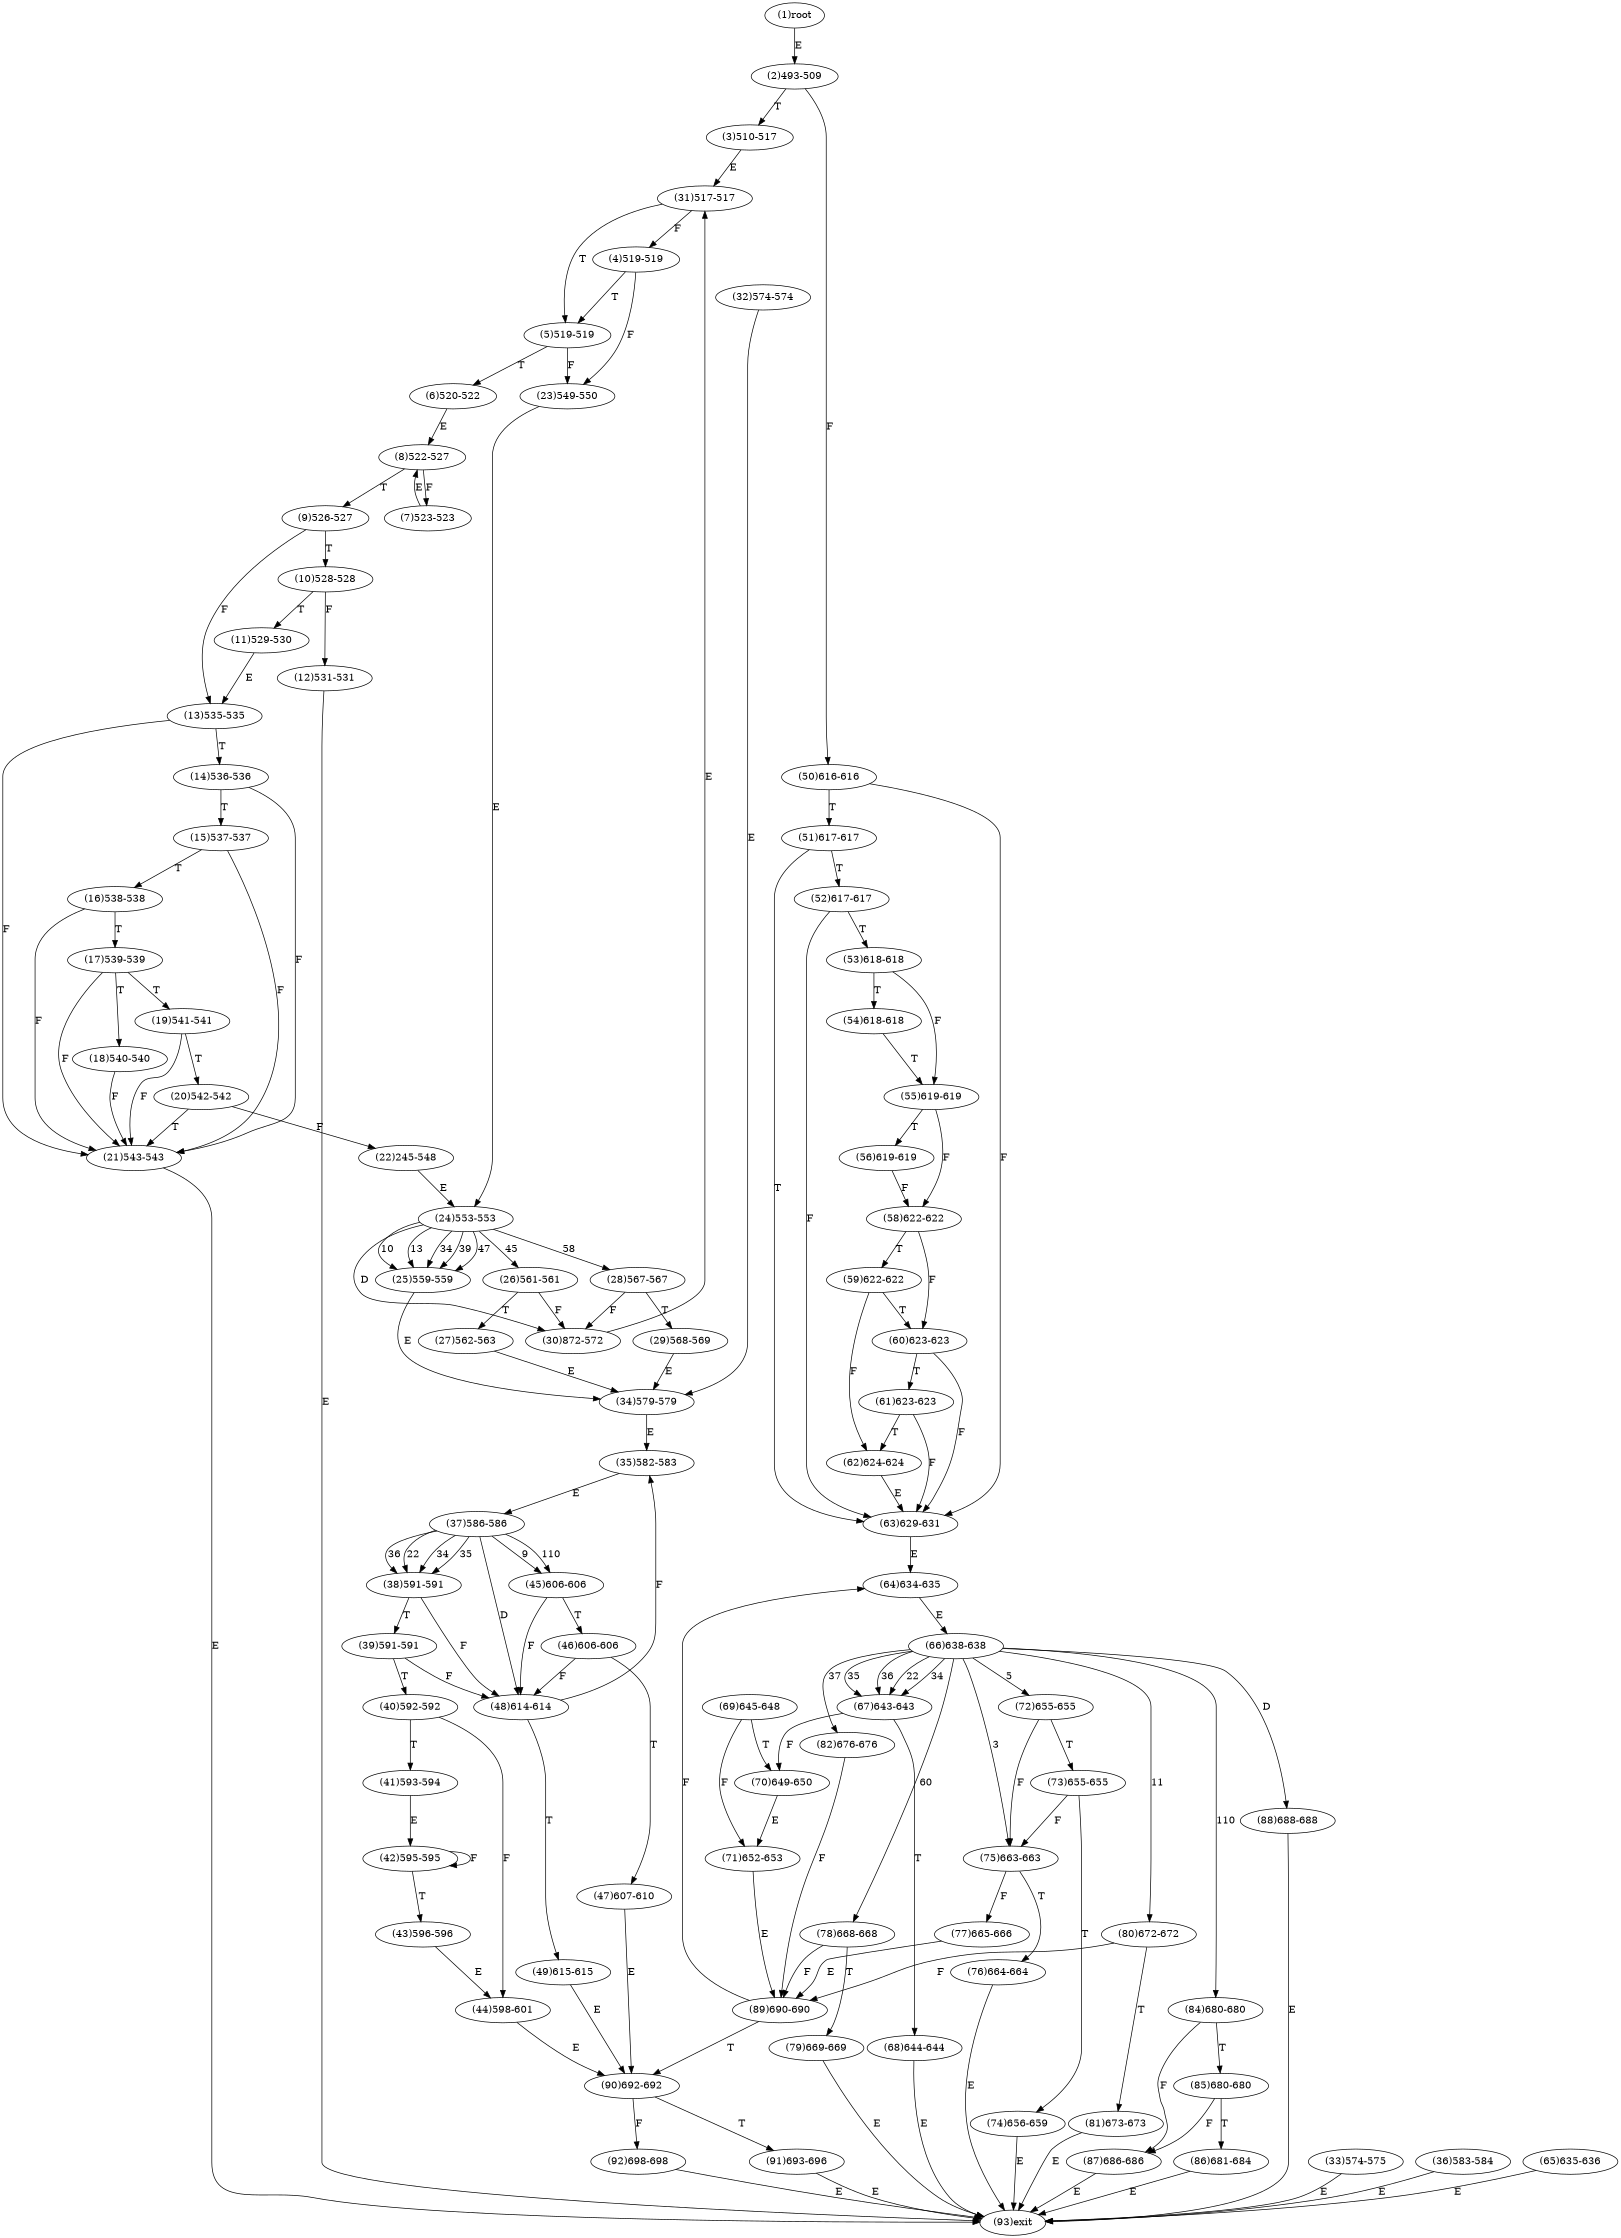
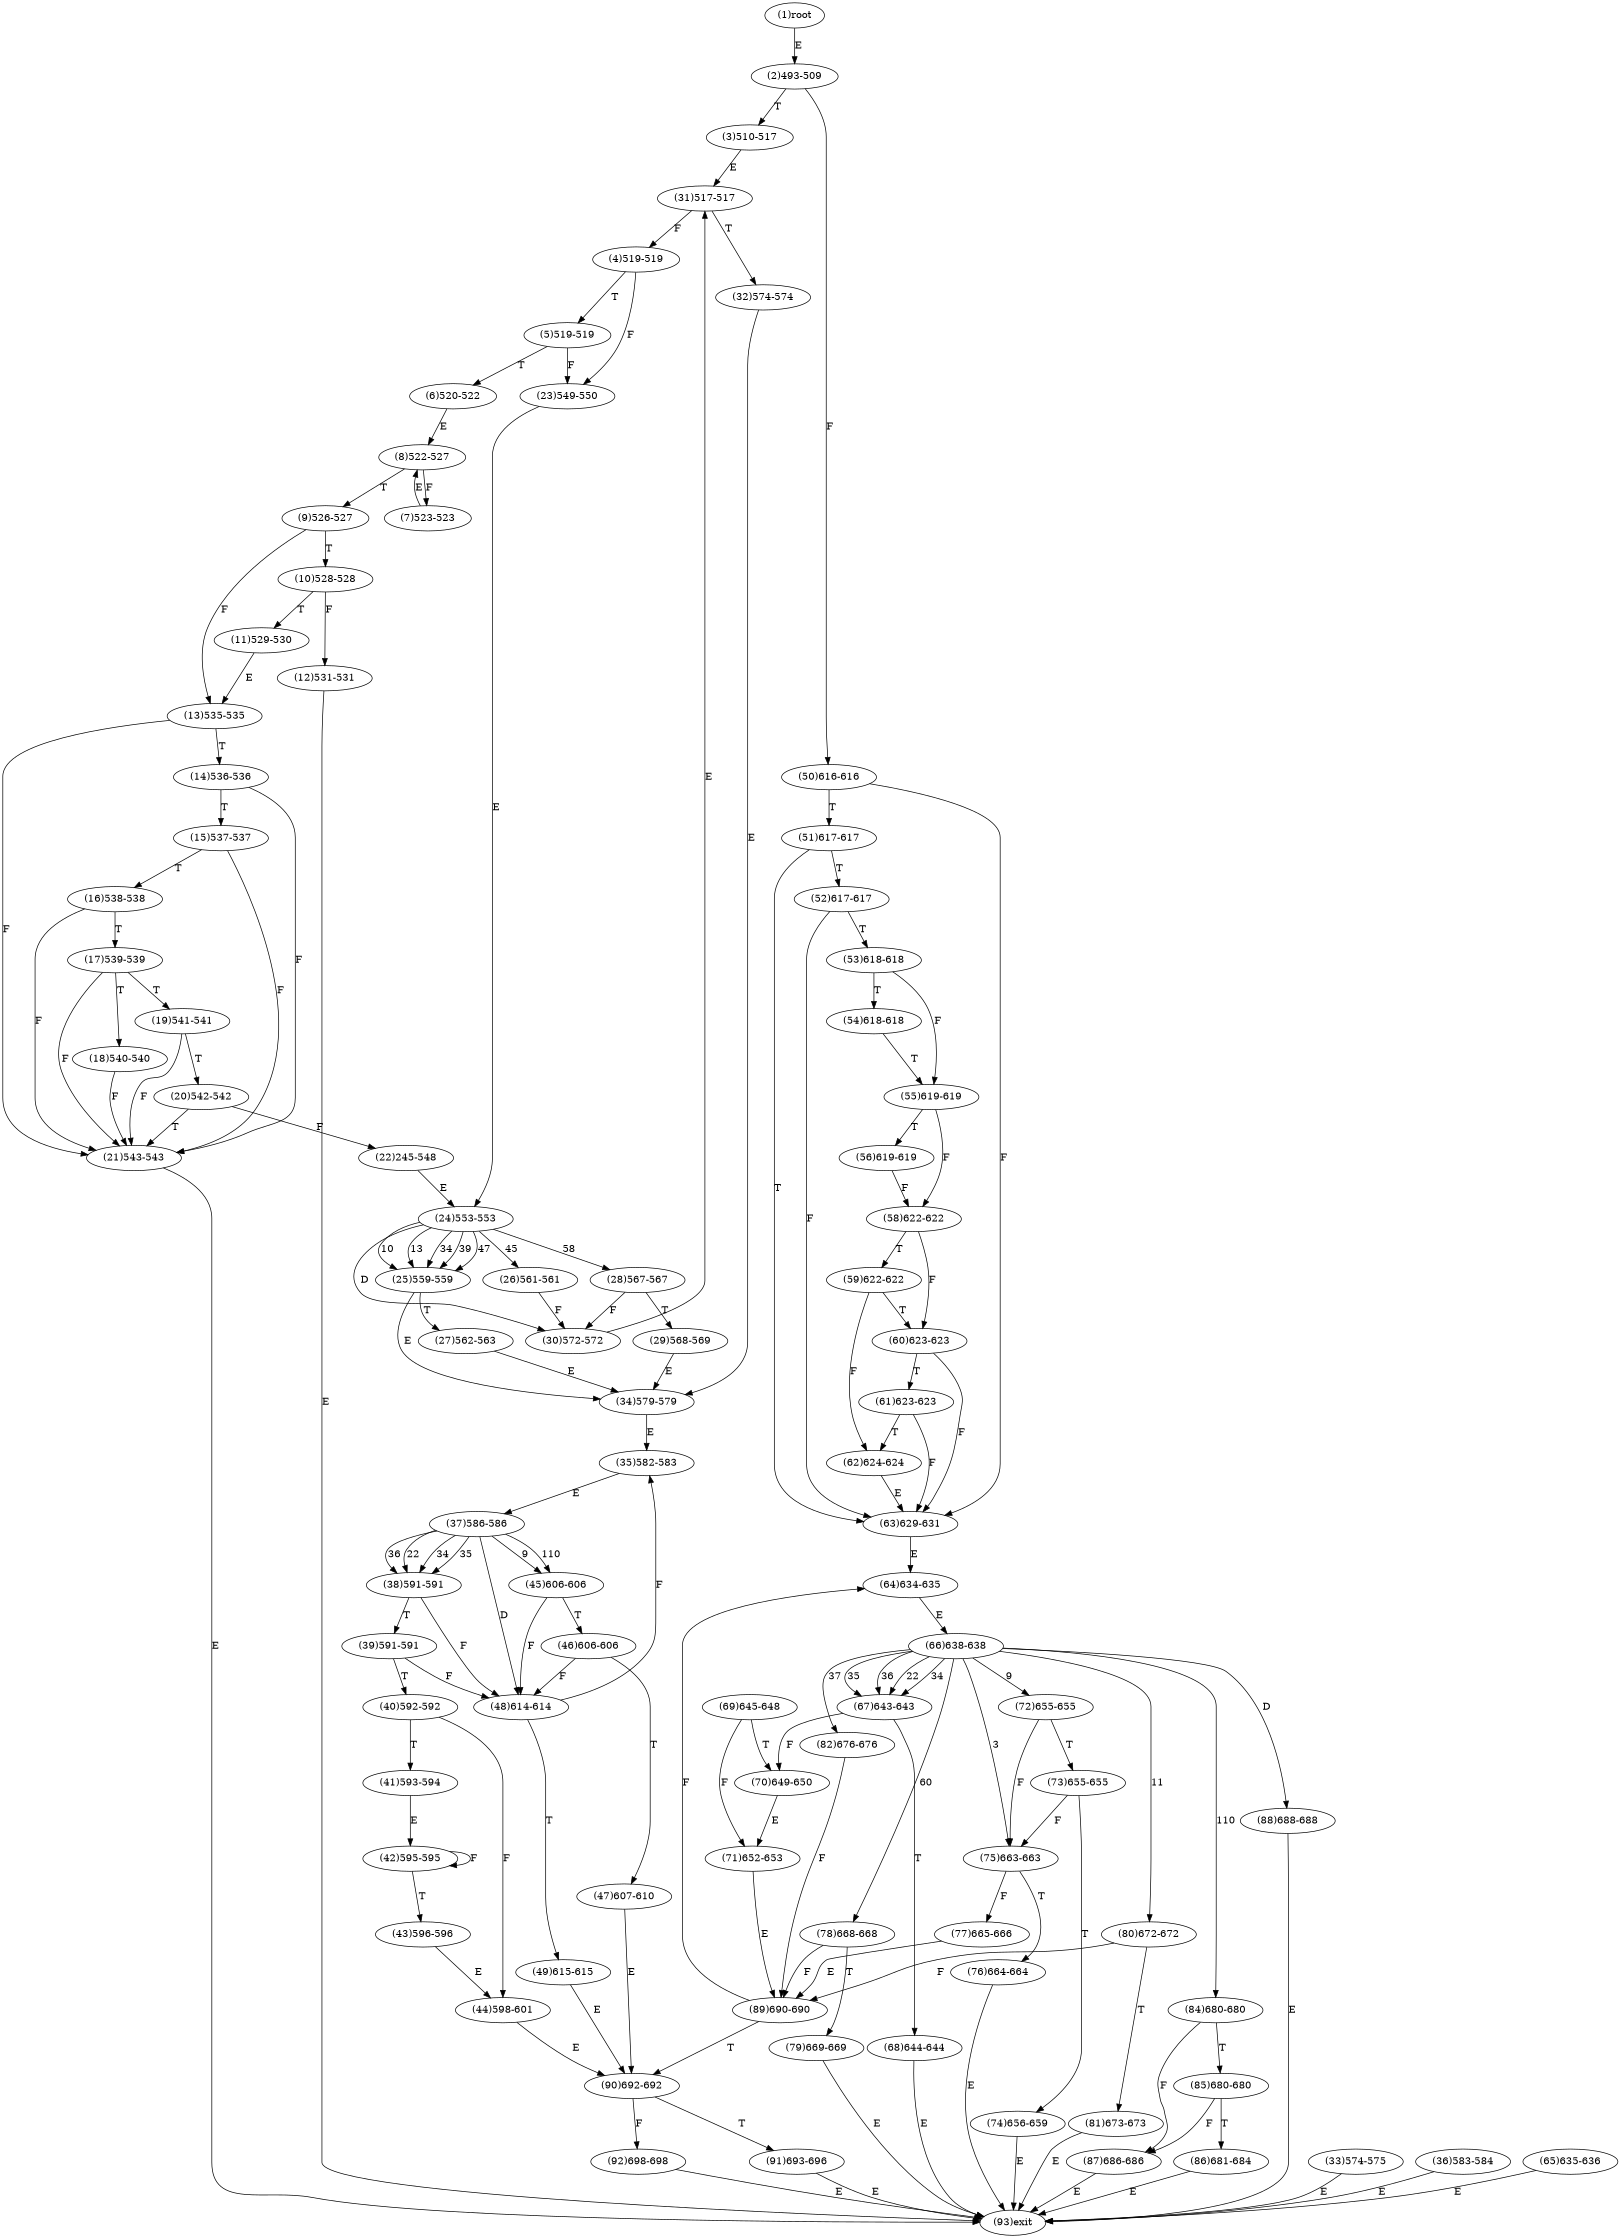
(587, 238) -> (732, 245)
(501, 1308) -> (422, 1312)
(573, 1341) -> (573, 1341)
(1009, 1677) -> (1009, 1677)
